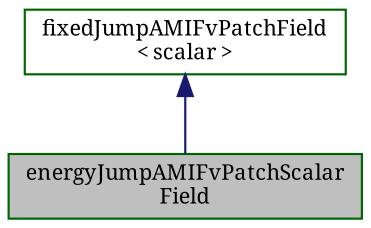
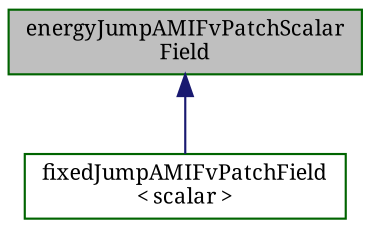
(185, 125) -> (185, 125)
